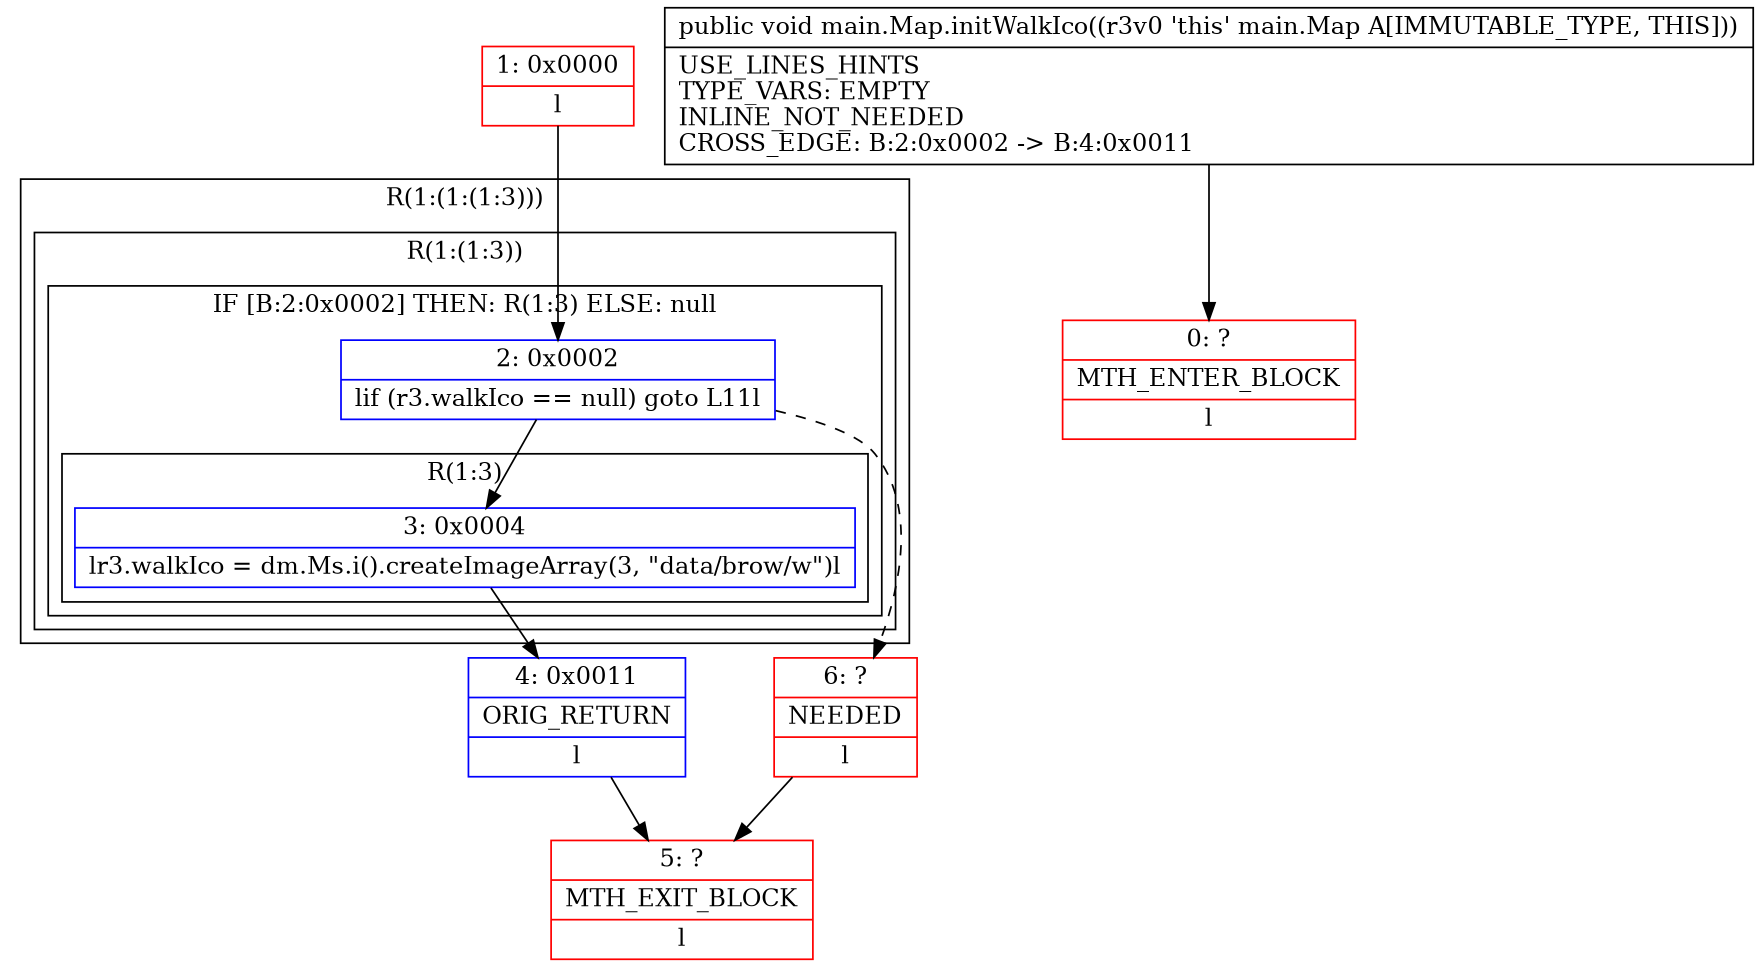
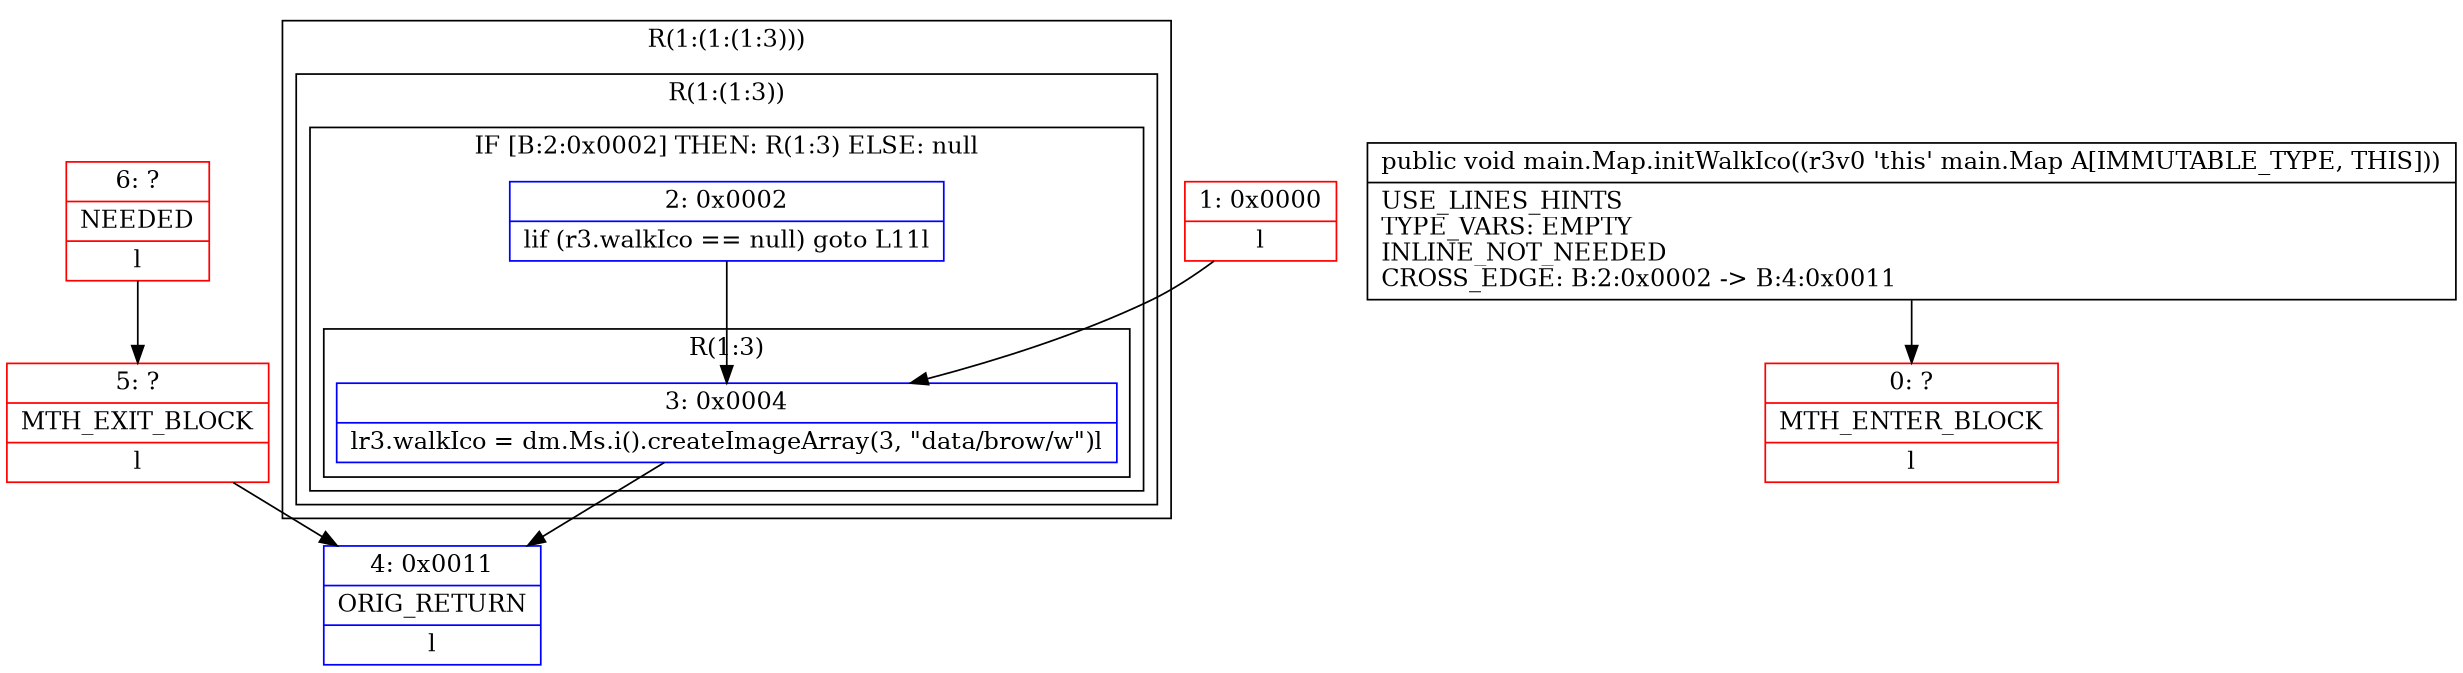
(558, 219) -> (1054, 340)
(861, 442) -> none
(625, 801) -> (271, 506)
